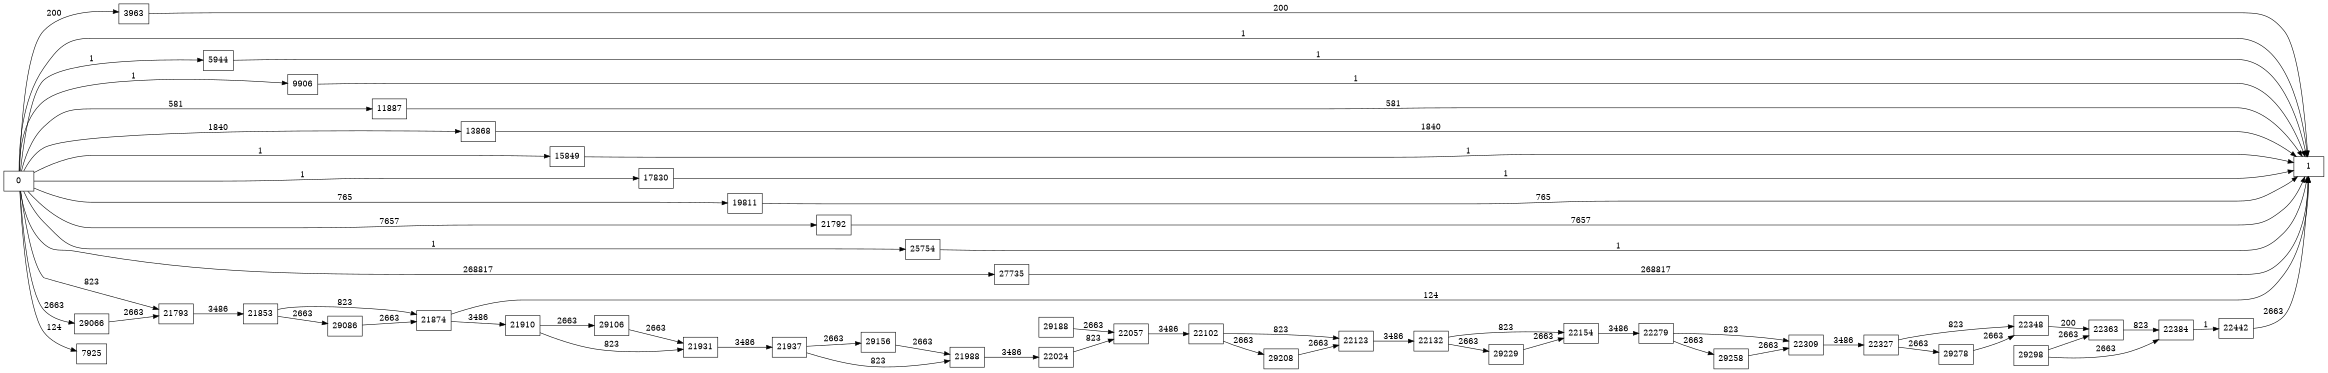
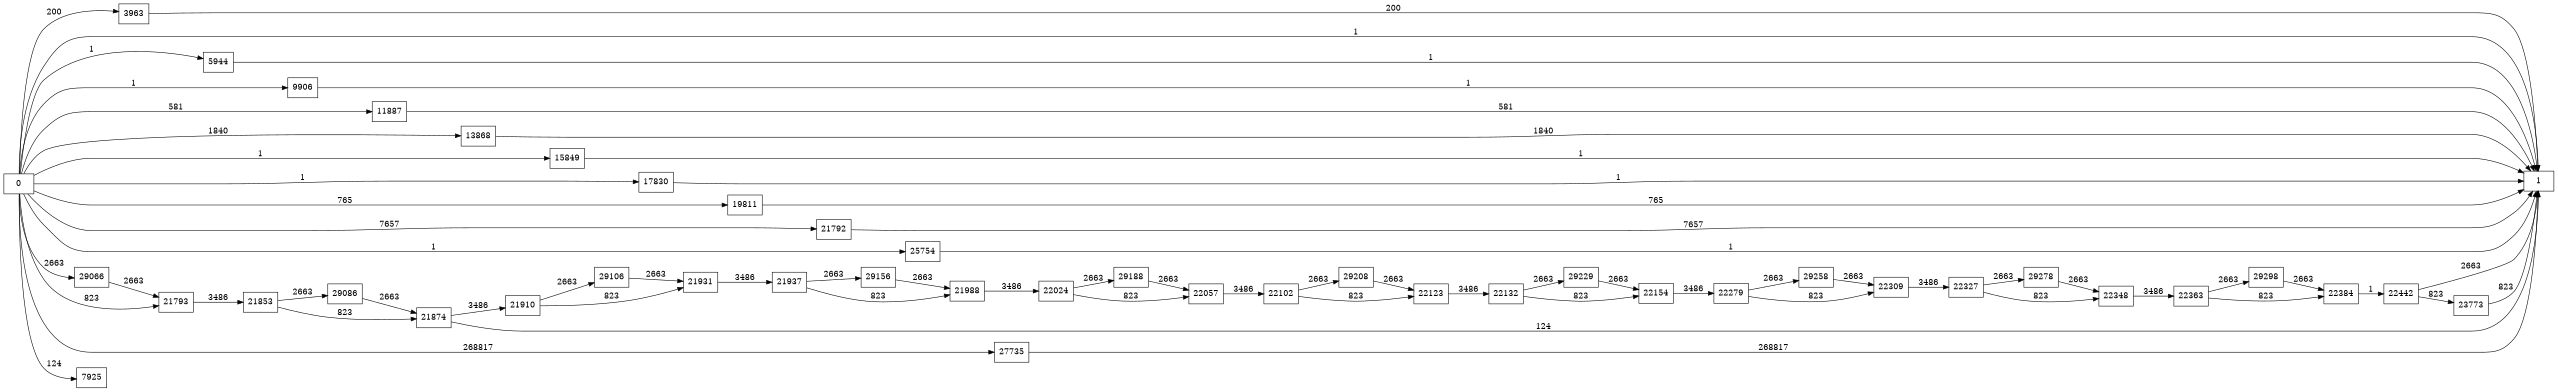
none -> (1091, 285)
none -> (2471, 306)
(2069, 324) -> (2154, 292)
(2066, 344) -> (2226, 287)
